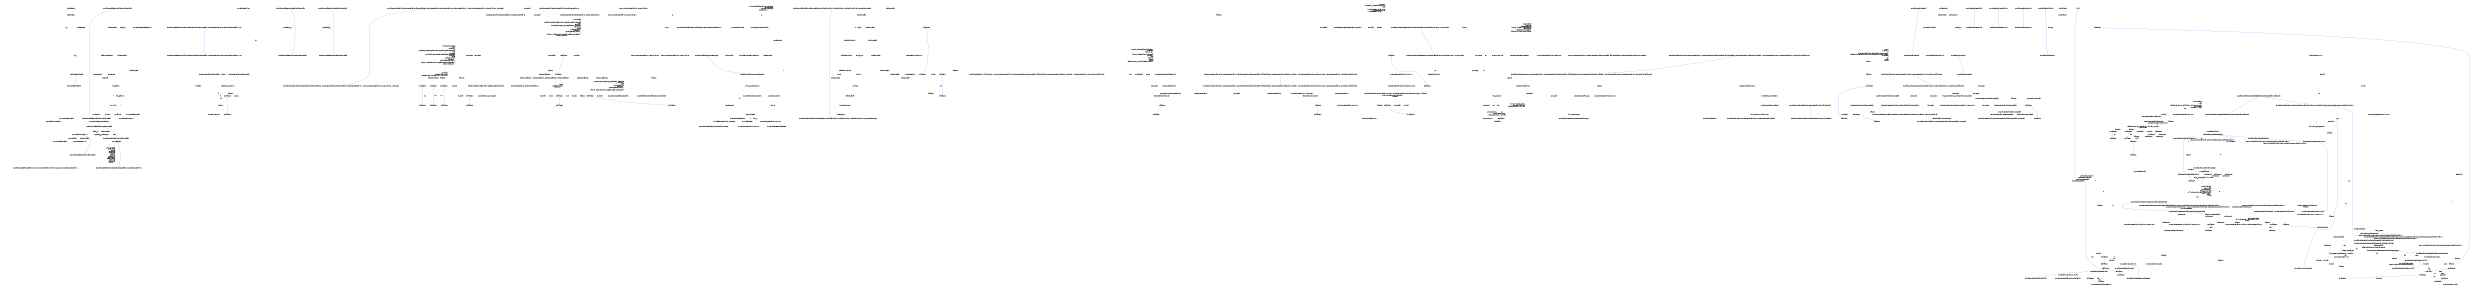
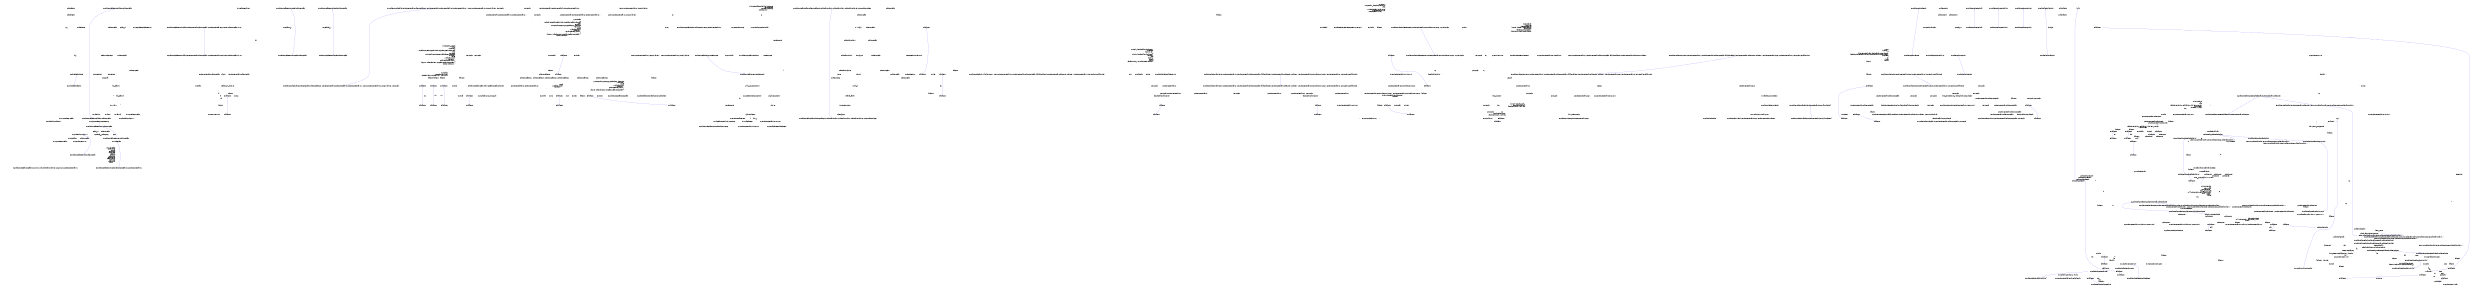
(1494, 105) -> none
